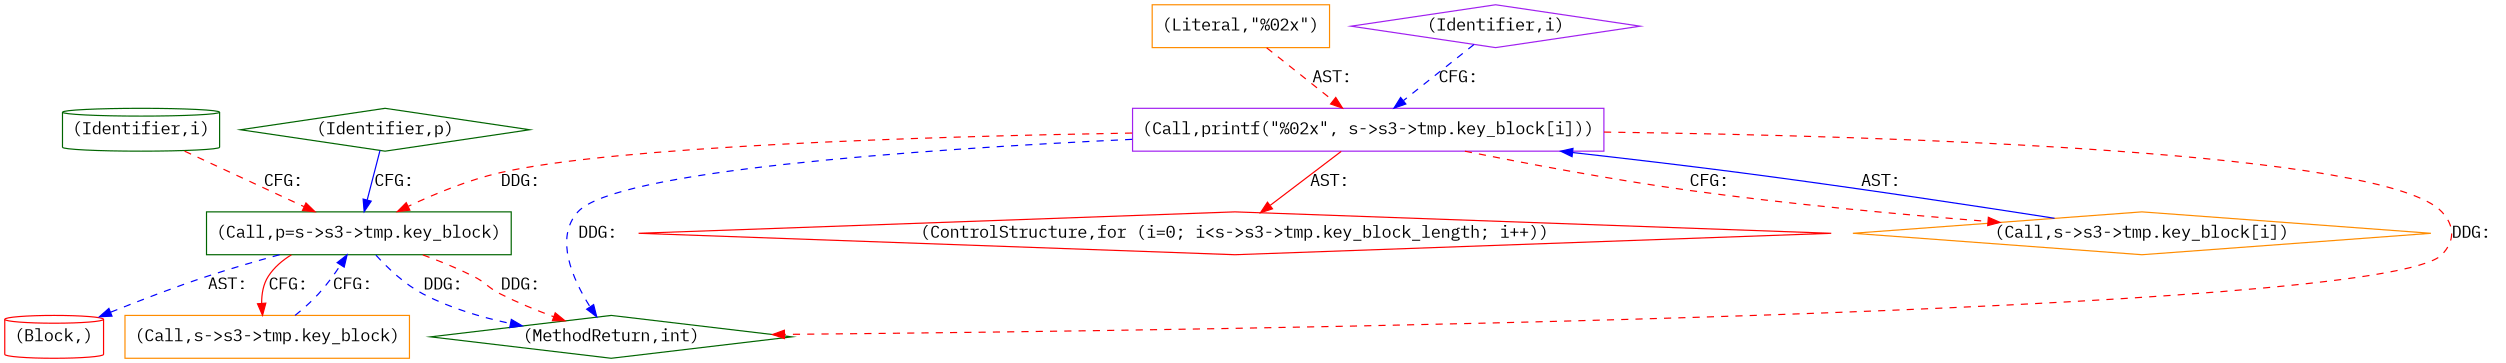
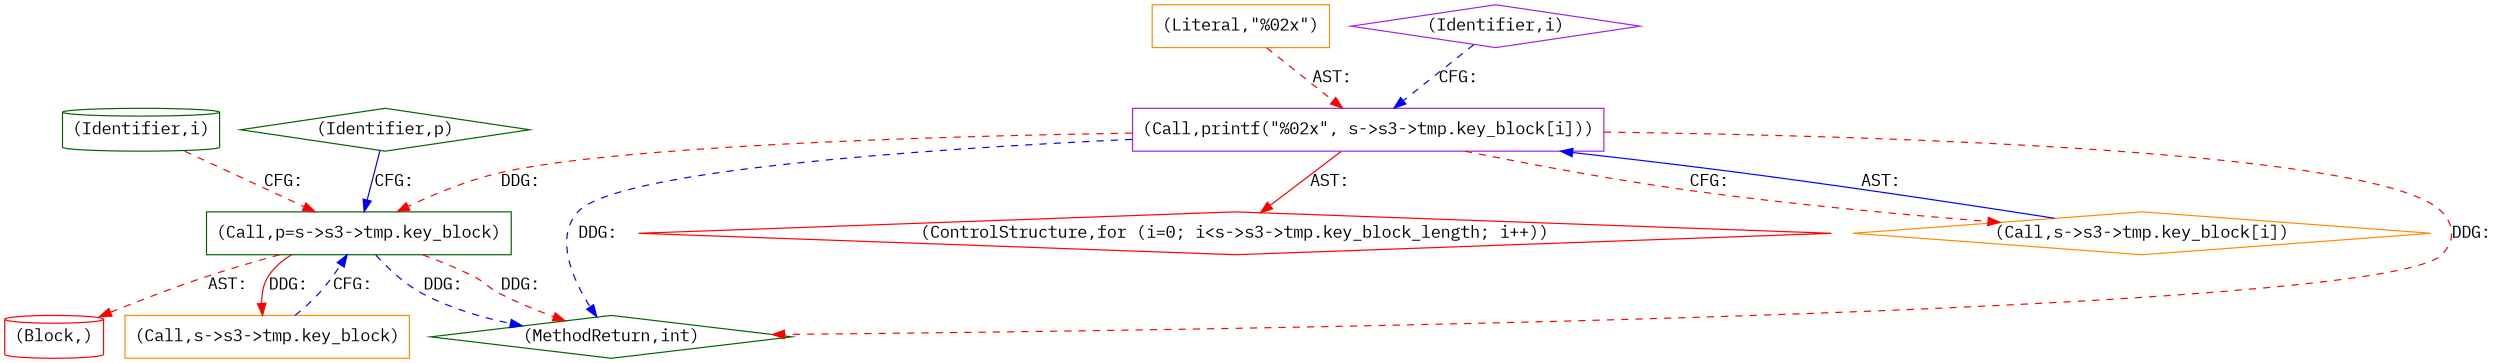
(194, 281) -> (194, 281)
(293, 285) -> (293, 285)
